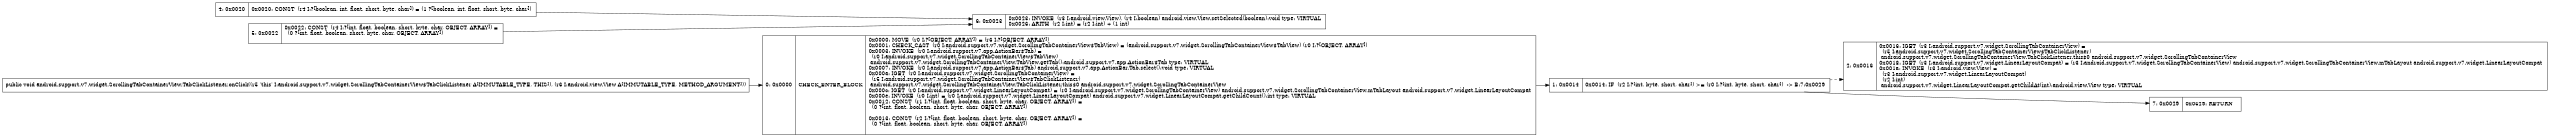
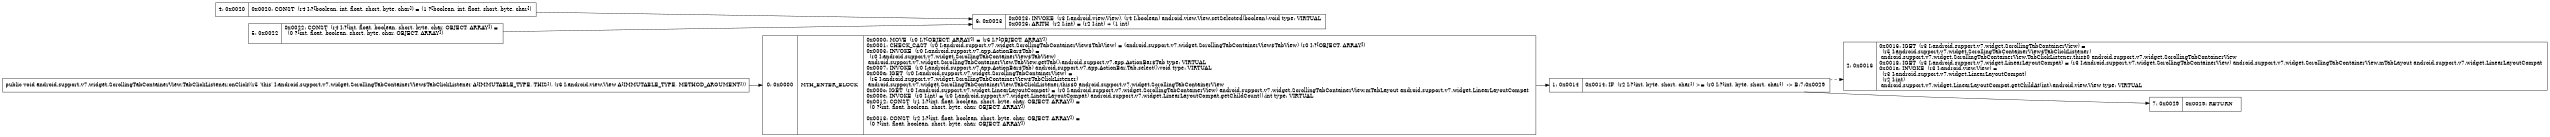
(831, 85) -> (829, 85)
(2212, 104) -> (2212, 104)
